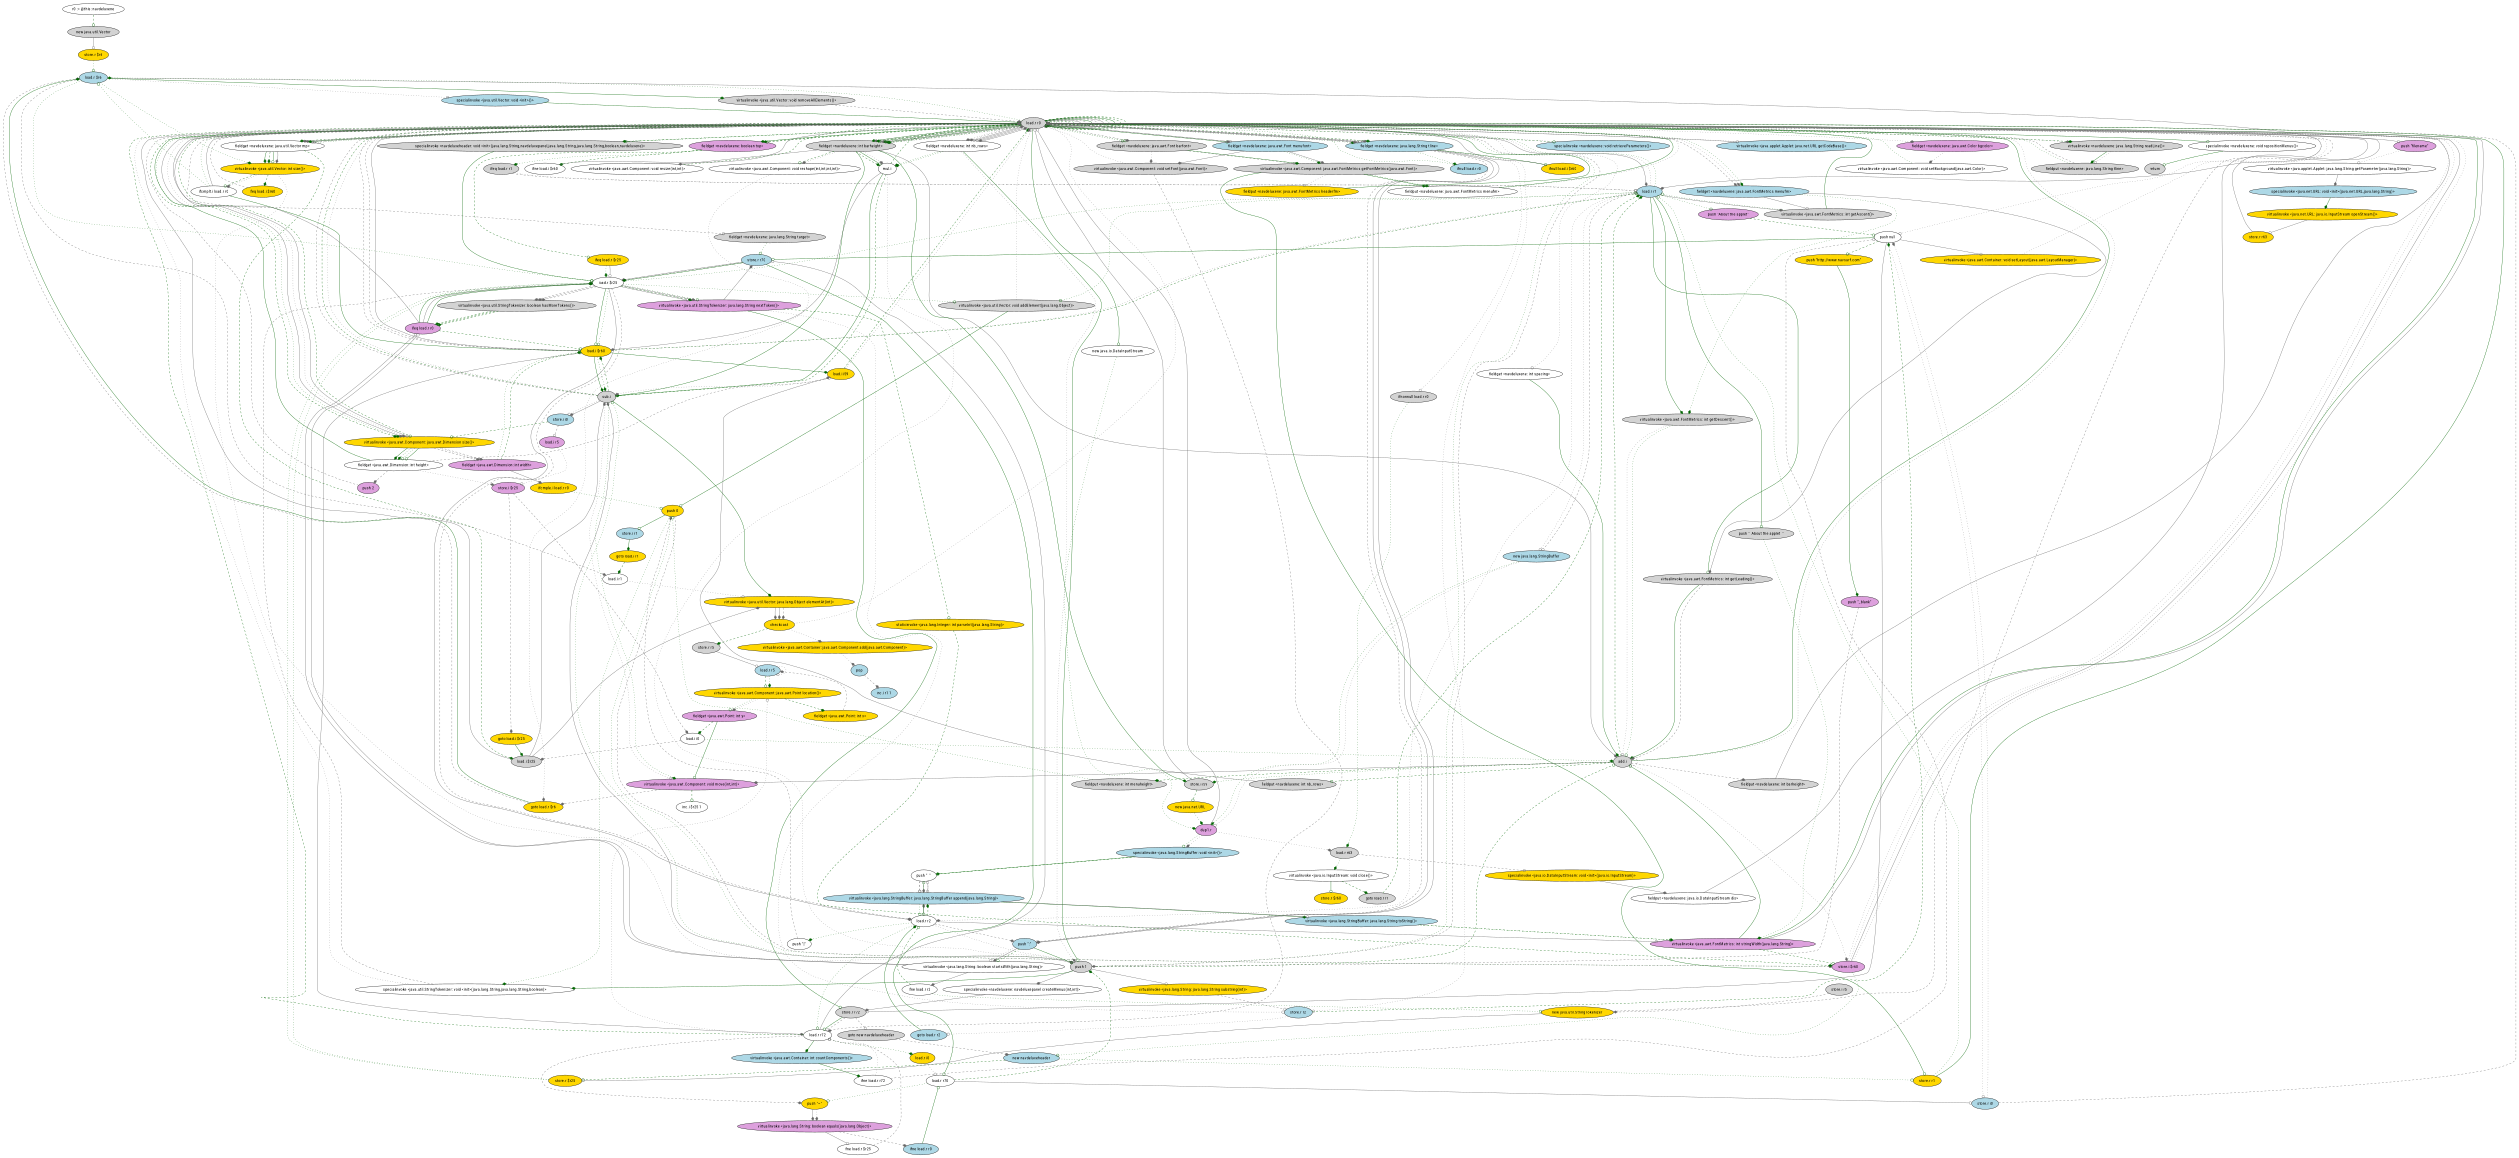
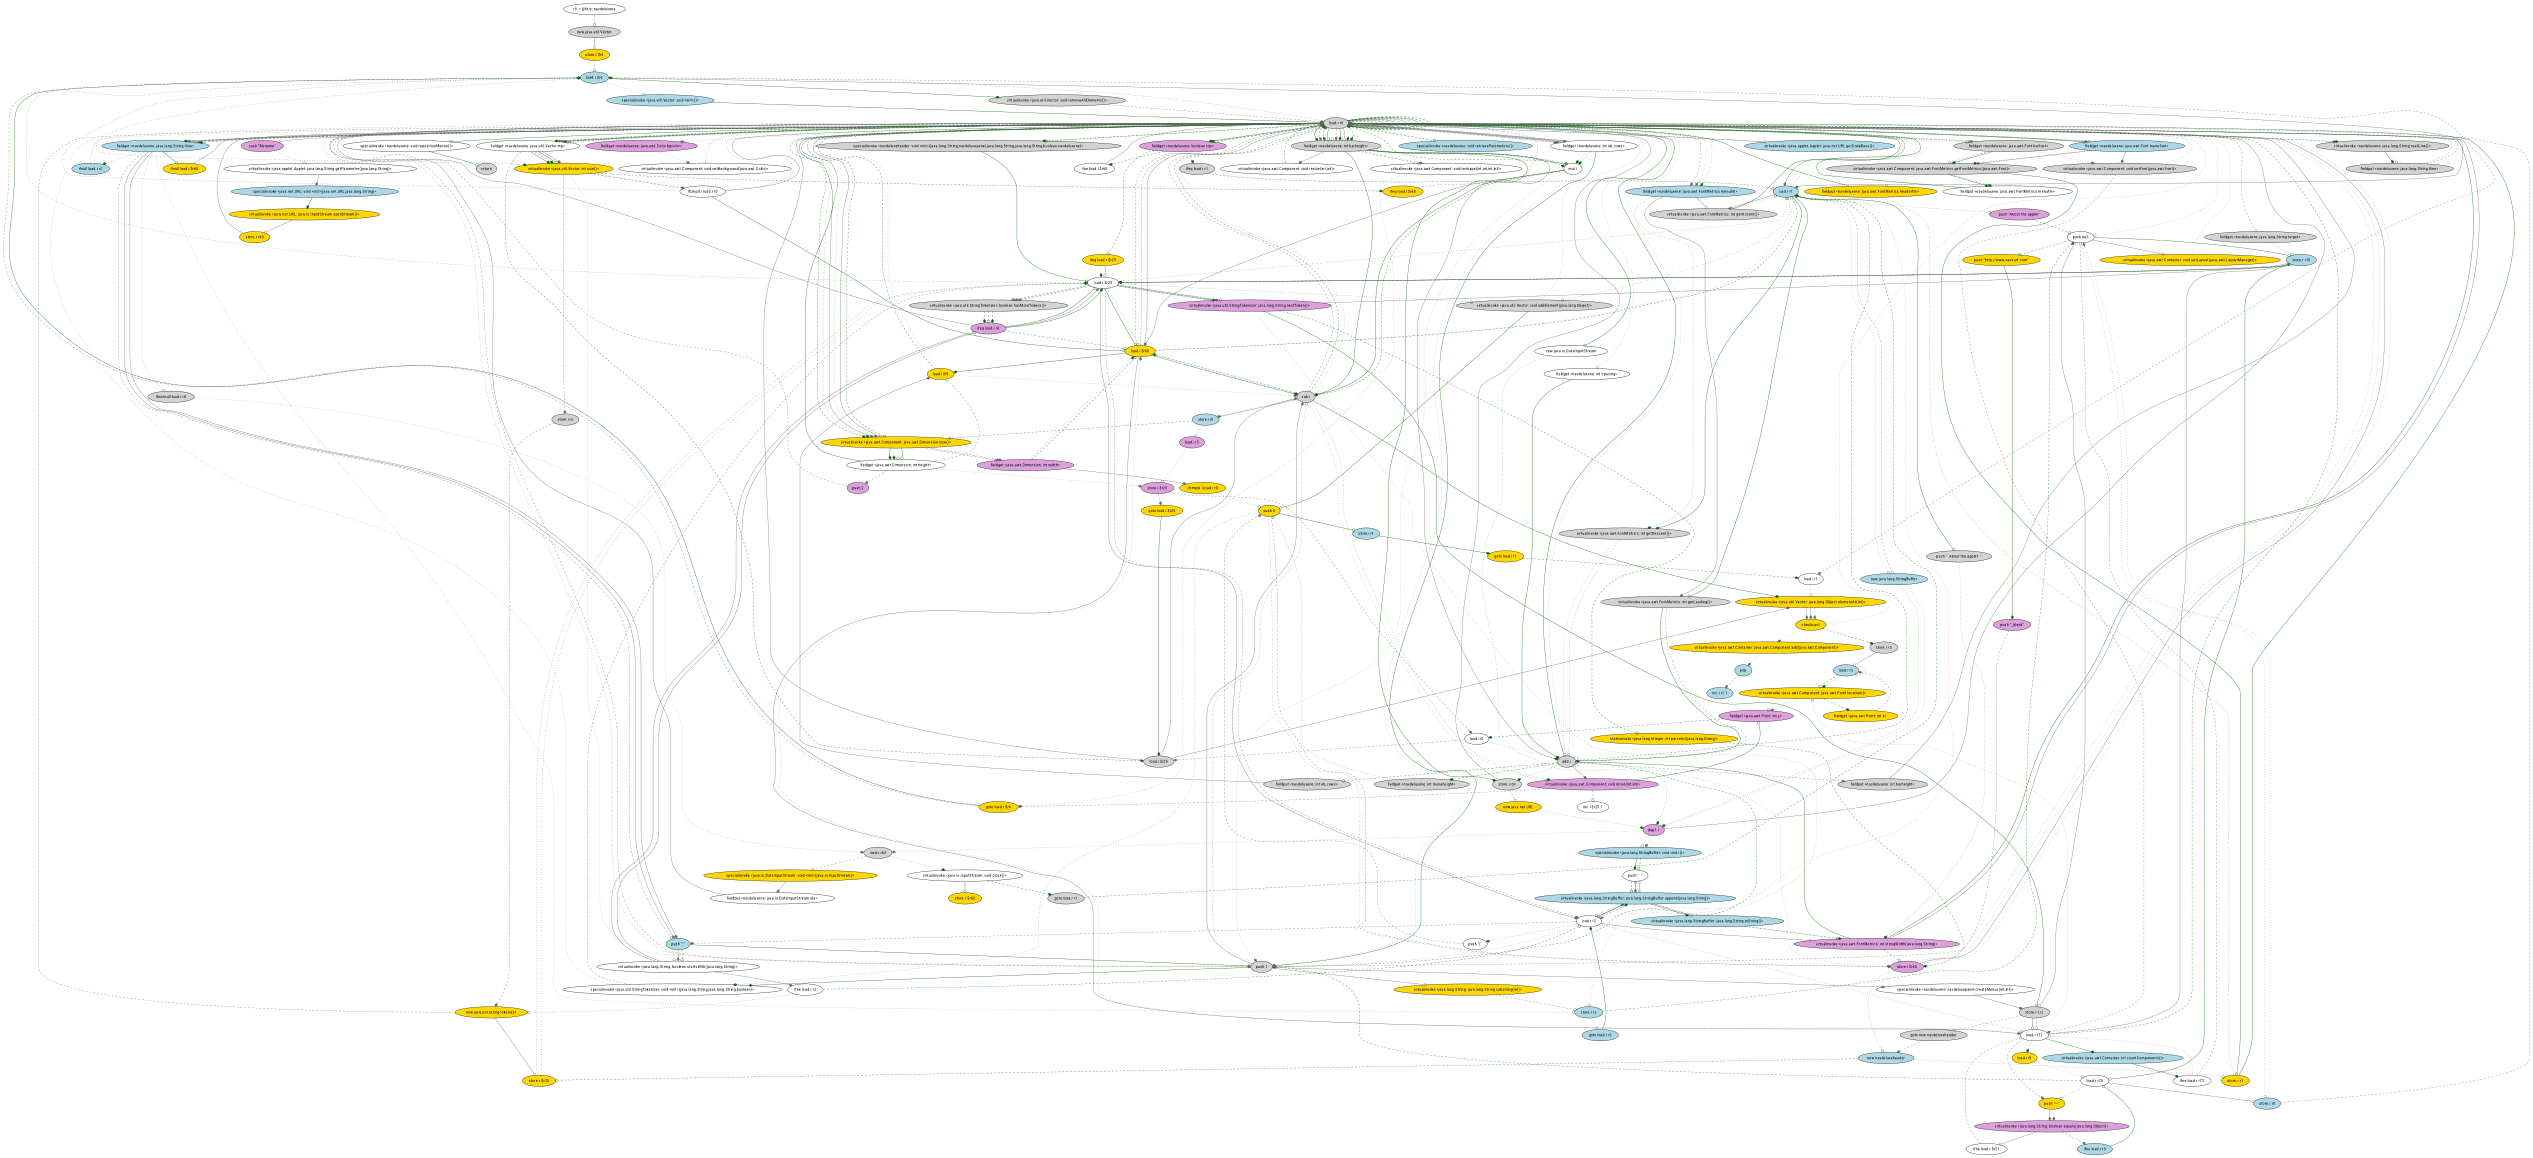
none -> (564, 286)
(1358, 617) -> (650, 523)
(706, 749) -> (1712, 766)
none -> (1089, 891)
